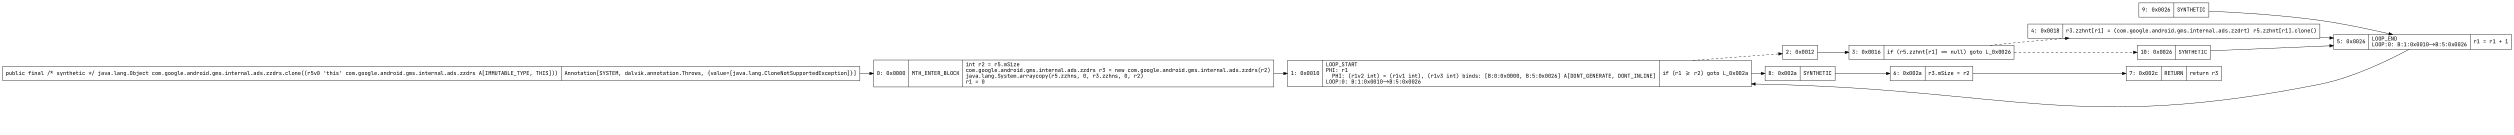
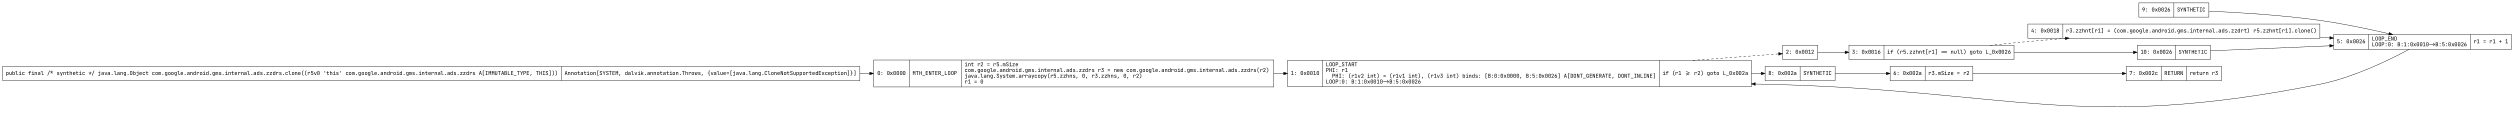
(2074, 52) -> (2074, 52)
(936, 73) -> (935, 73)
